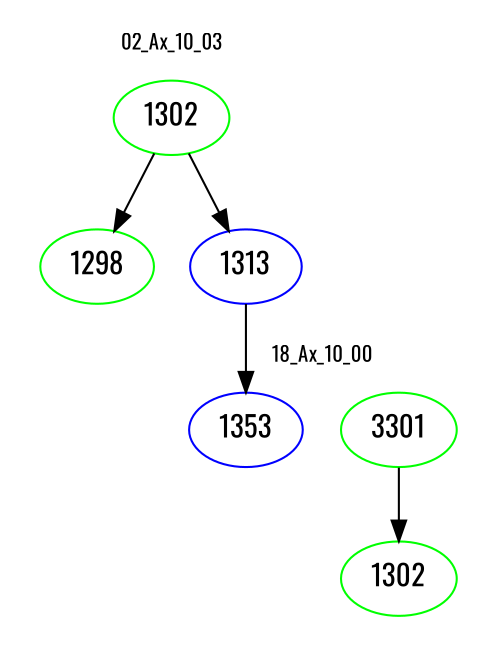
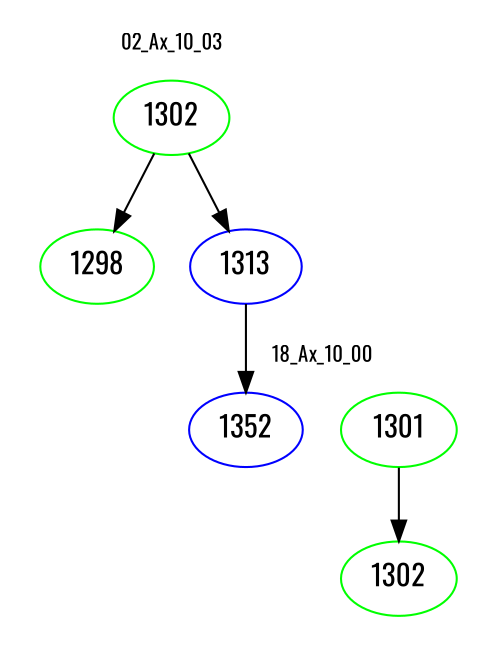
(246, 430) -> (246, 430)
(399, 430) -> (399, 430)
